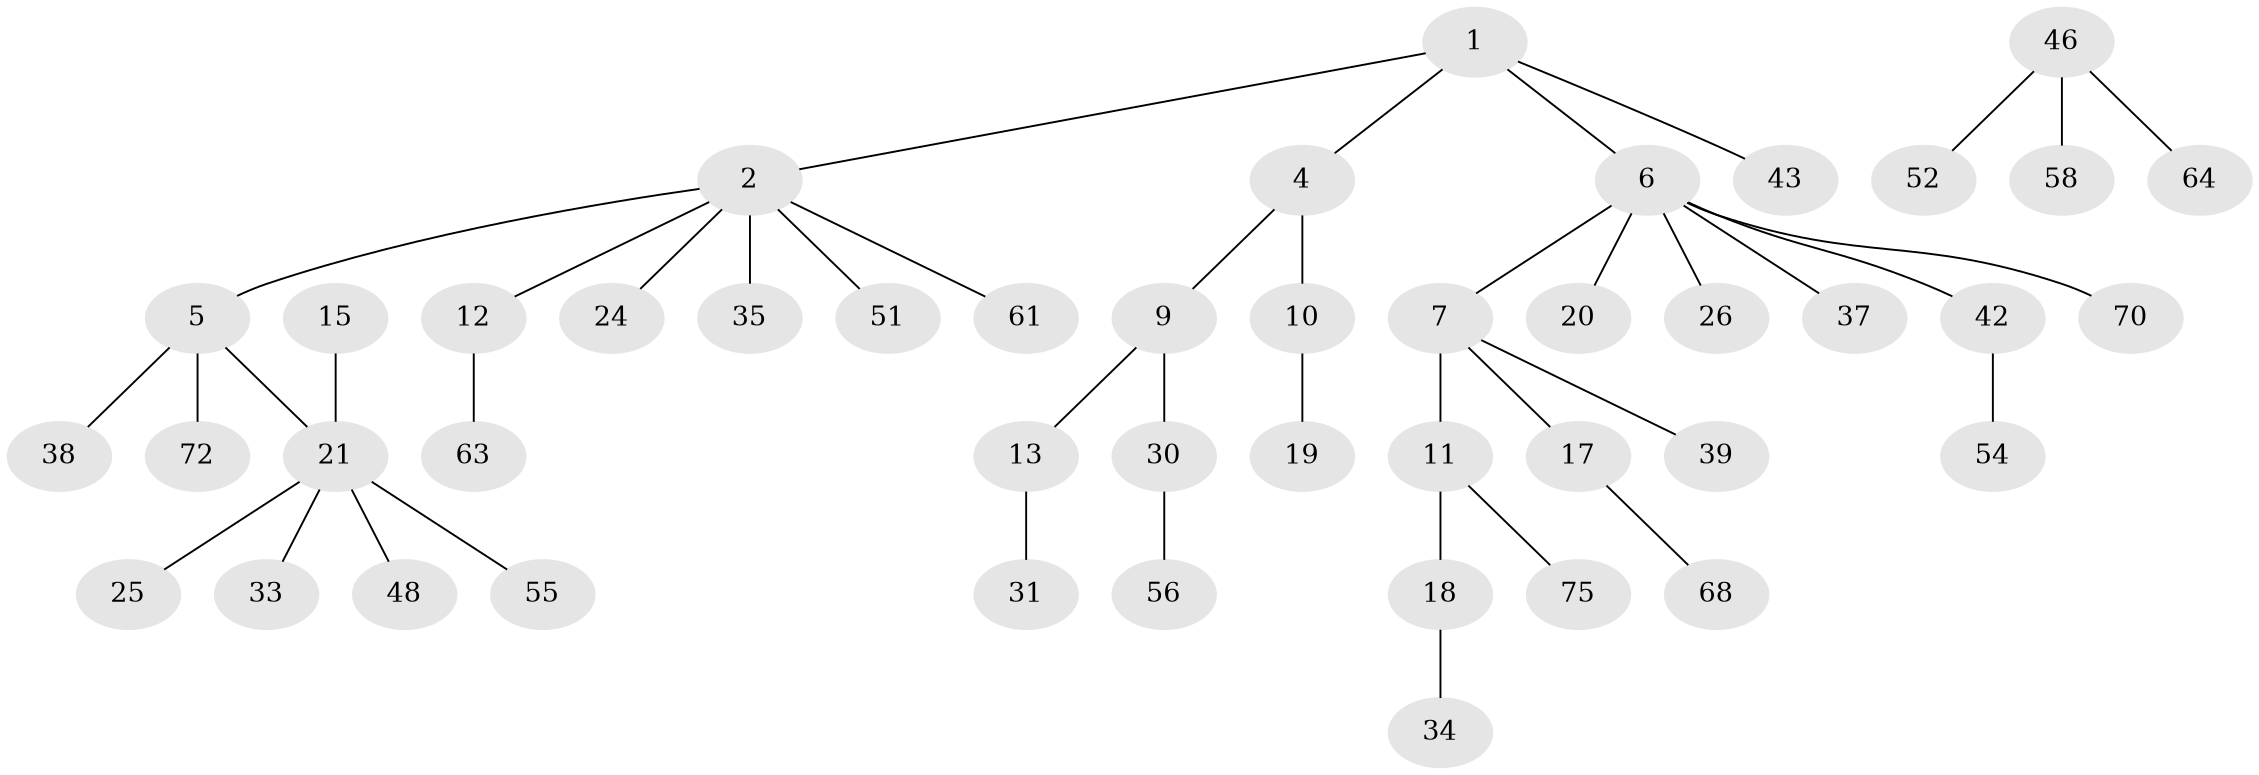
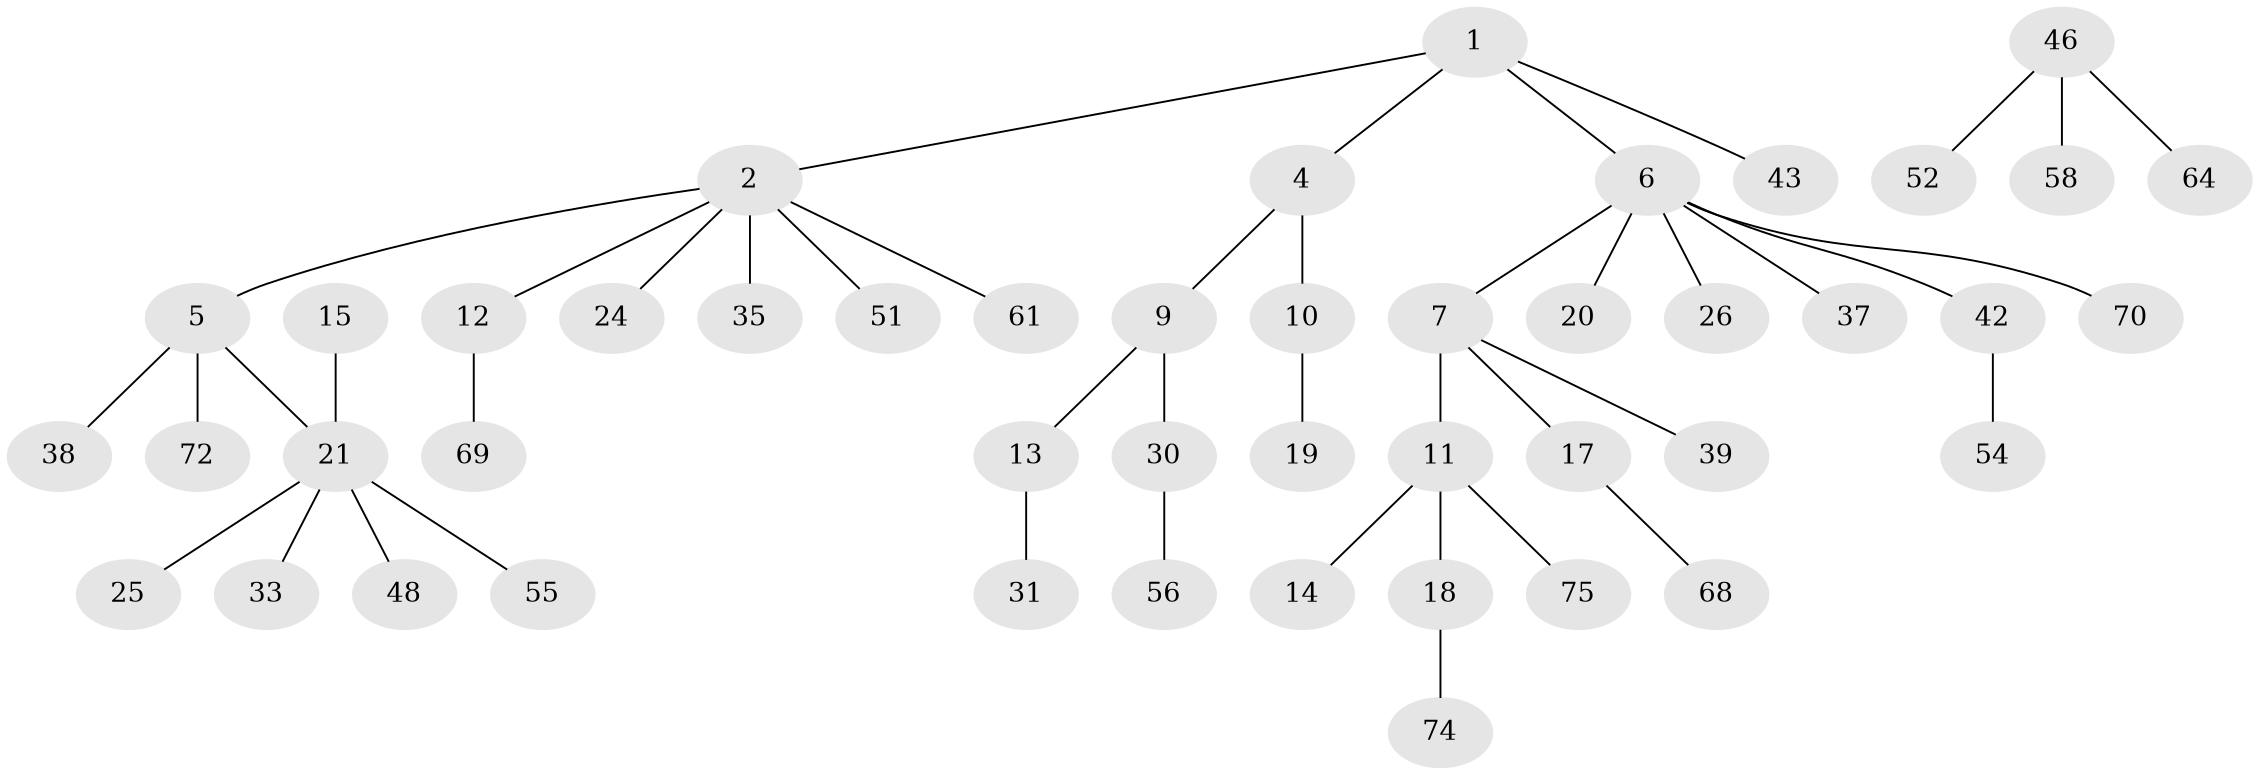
(474, 456) -> (474, 456)
none -> (1302, 595)
(1440, 733) -> (1440, 733)
